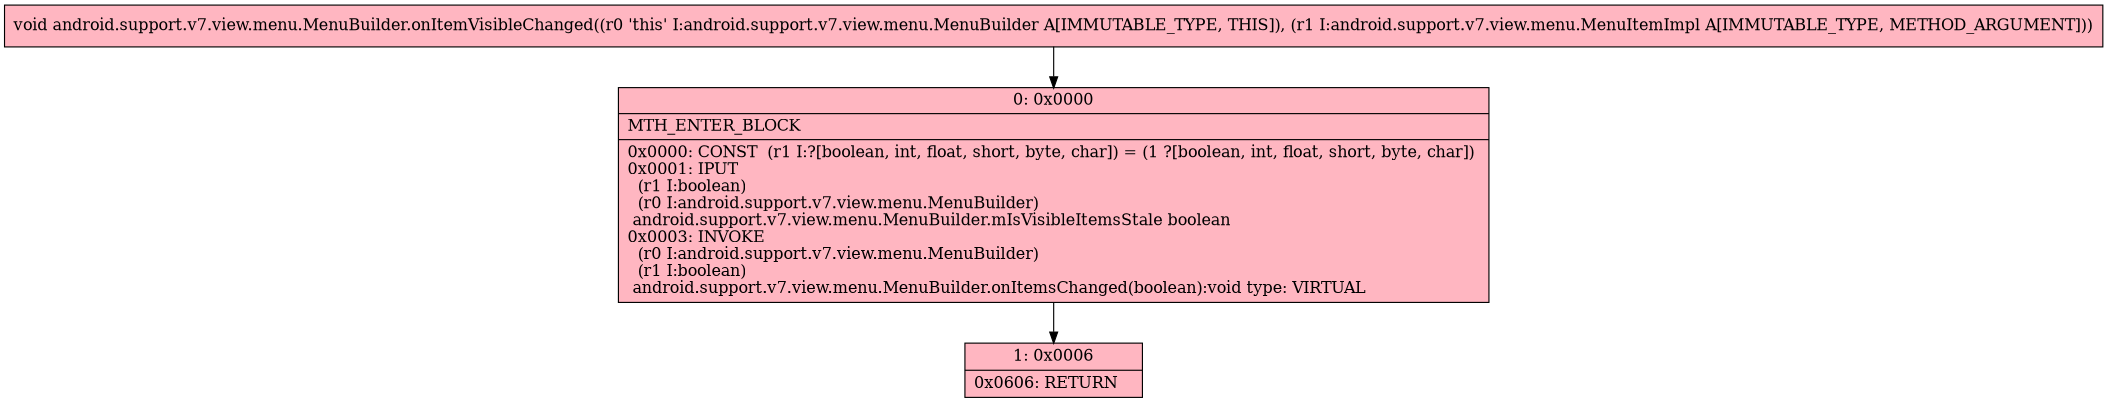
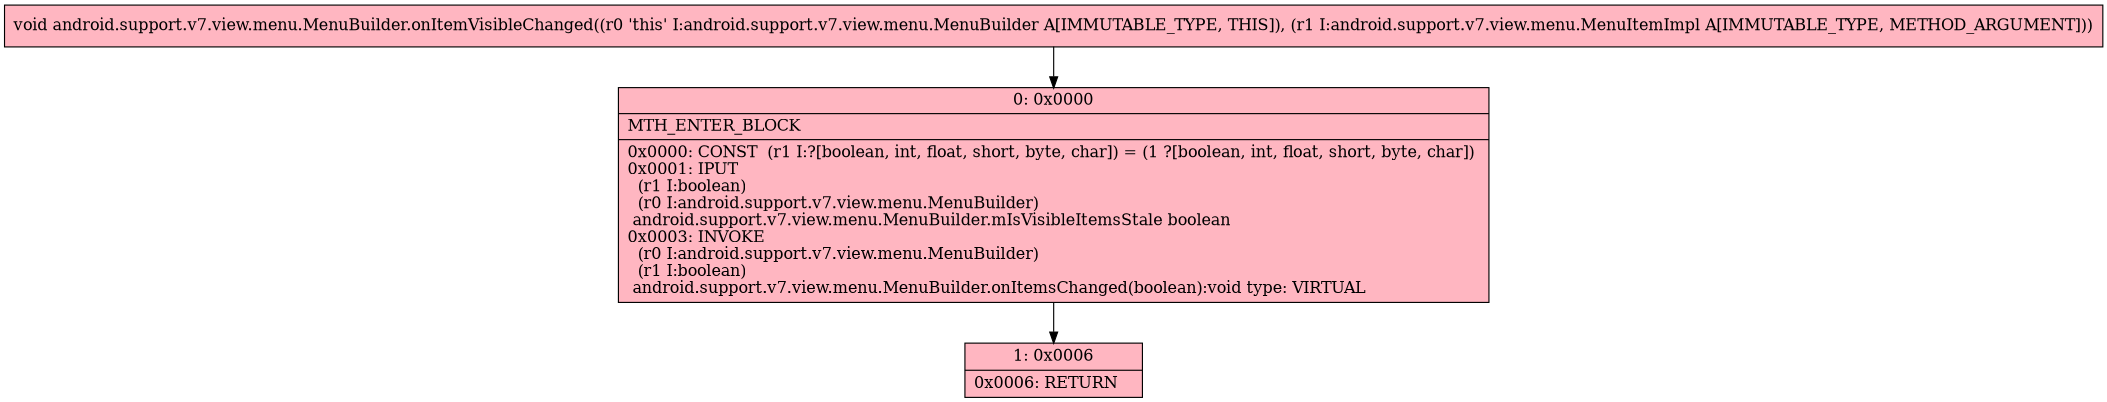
(1054, 383) -> (1054, 383)
